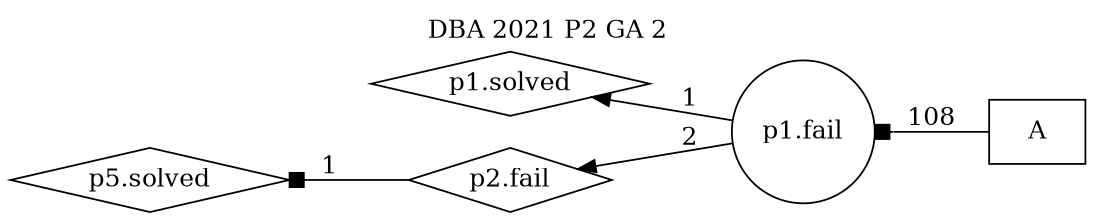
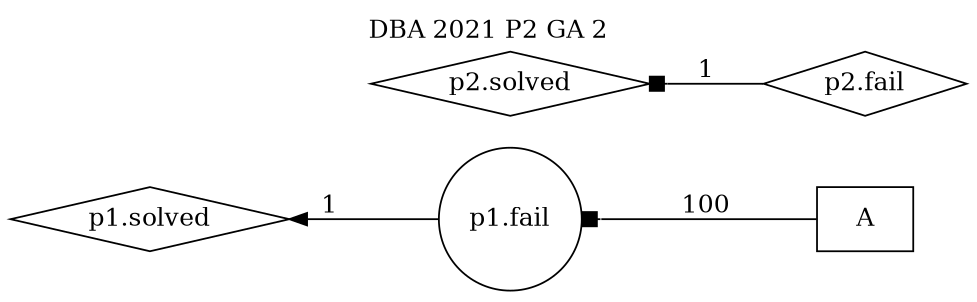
(932, 118) -> (707, 206)
(664, 155) -> none
(150, 180) -> (510, 84)
